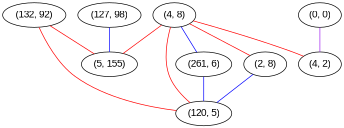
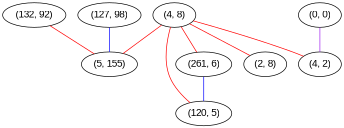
(189, 39) -> (189, 39)
(95, 88) -> none
(235, 88) -> none
